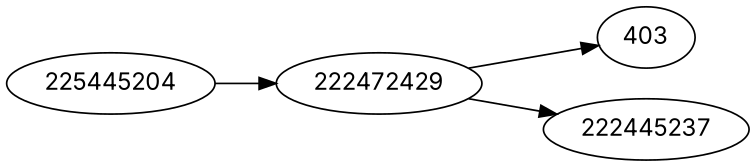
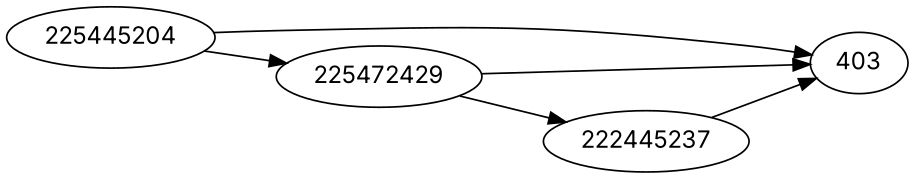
none -> (505, 28)
(379, 83) -> (379, 77)
none -> (756, 101)
